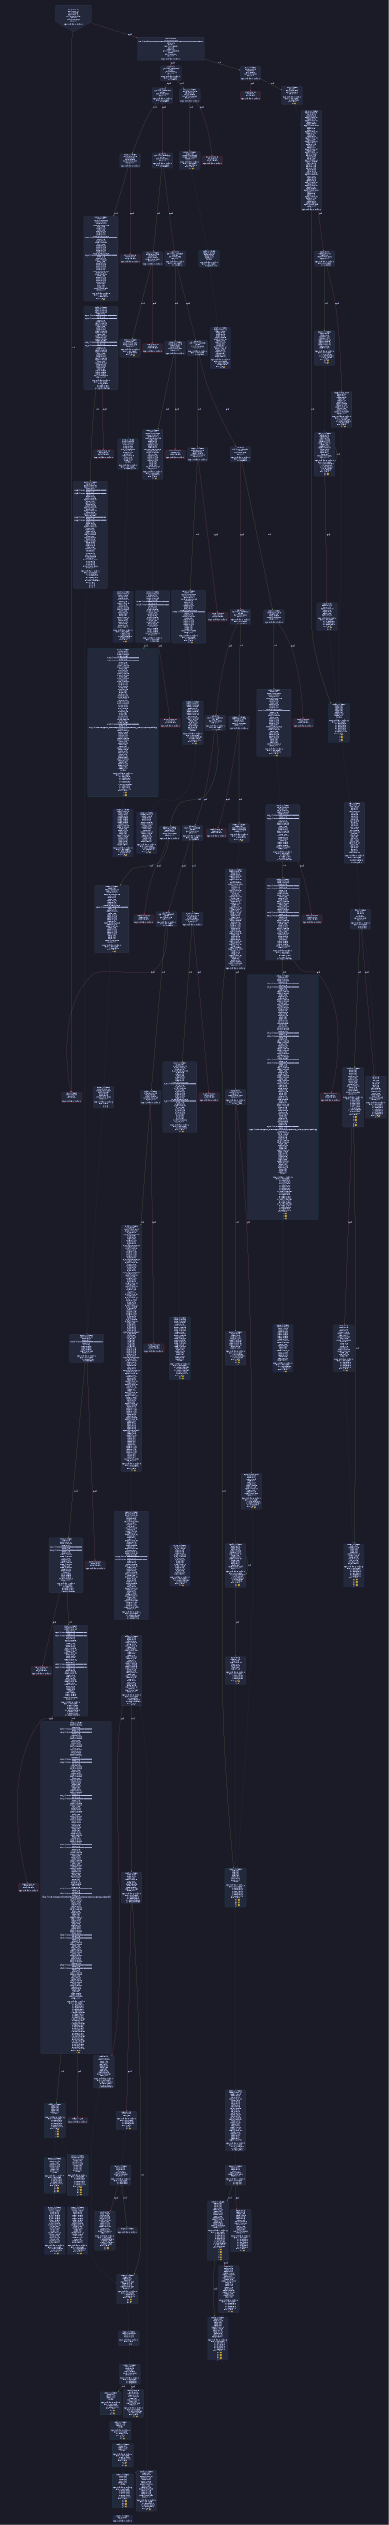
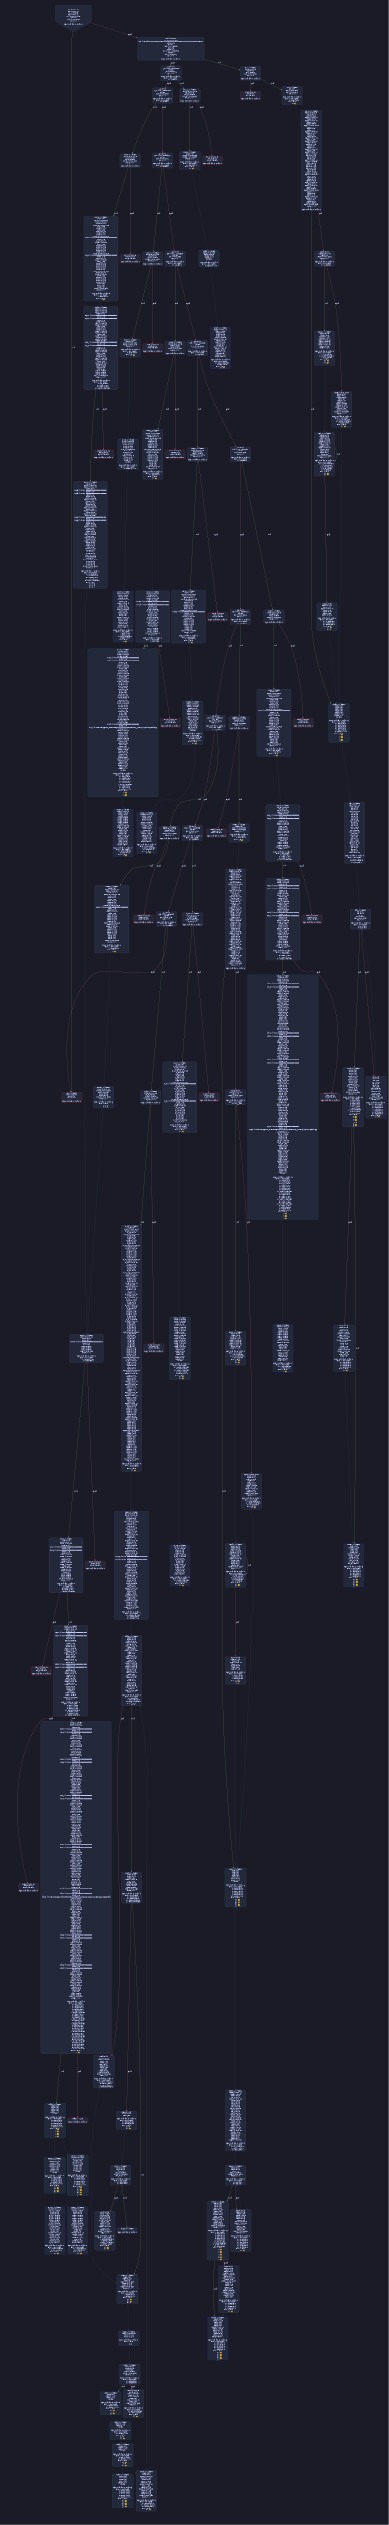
(123, 2519) -> none
